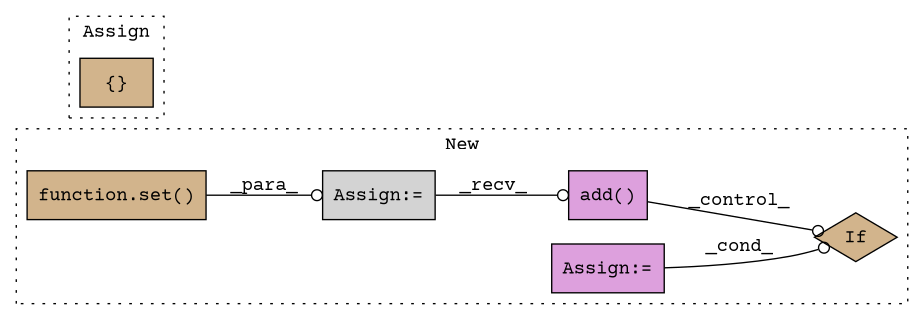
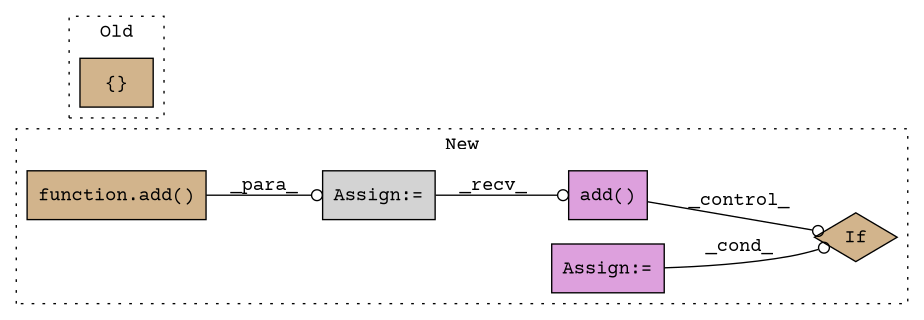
(117, 32) -> (117, 32)
(117, 195) -> (117, 195)
